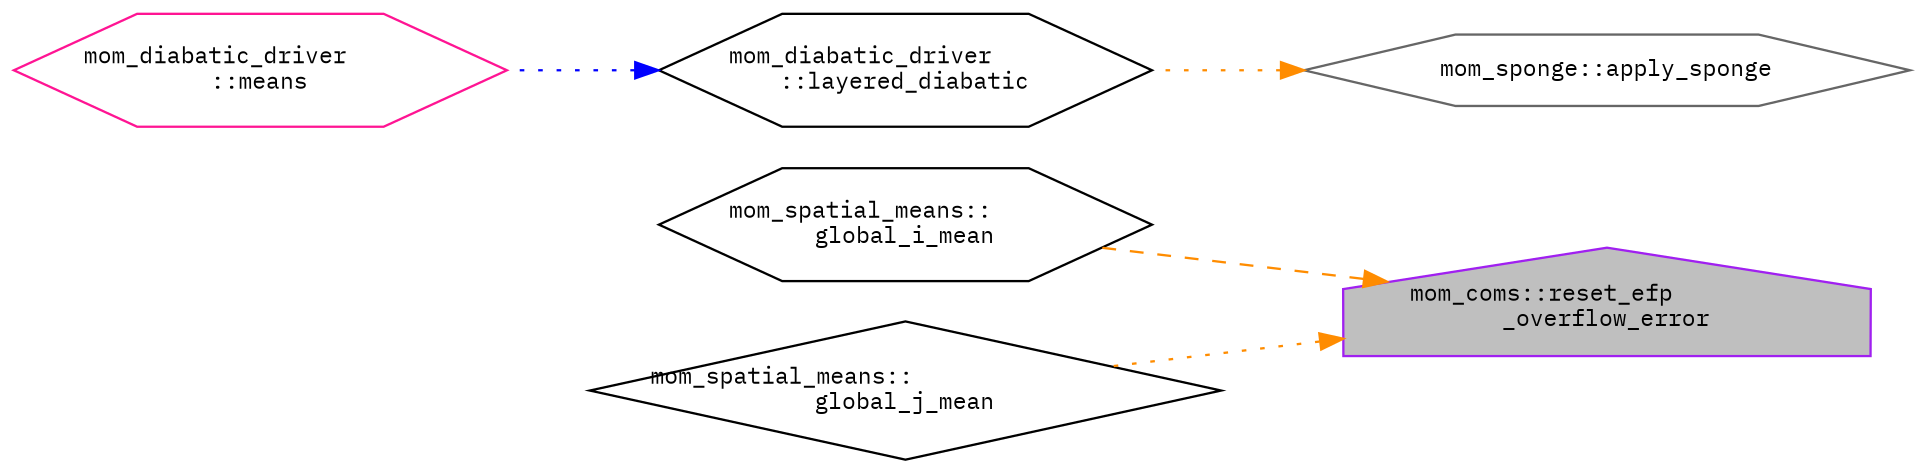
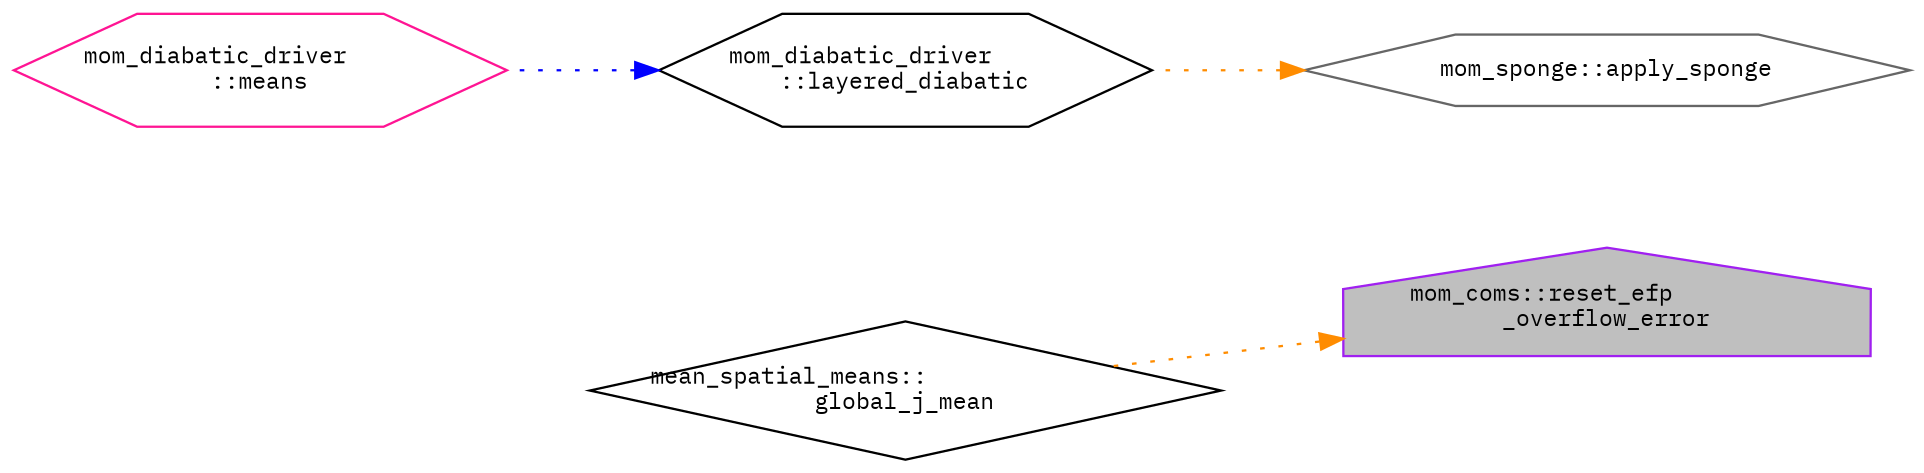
(905, 225) -> none
(905, 391) -> (905, 391)
